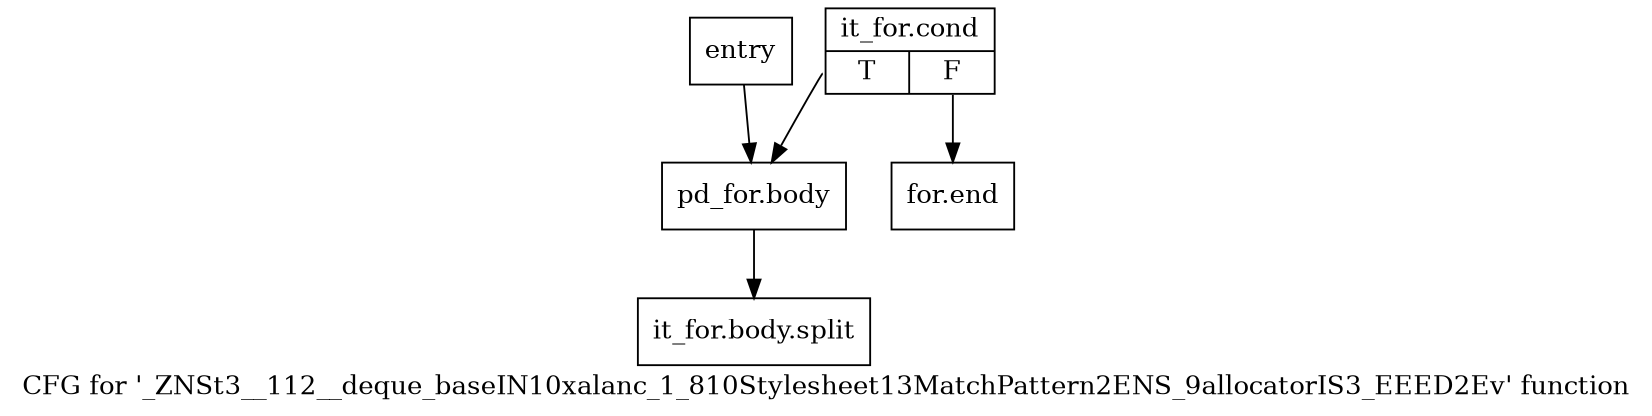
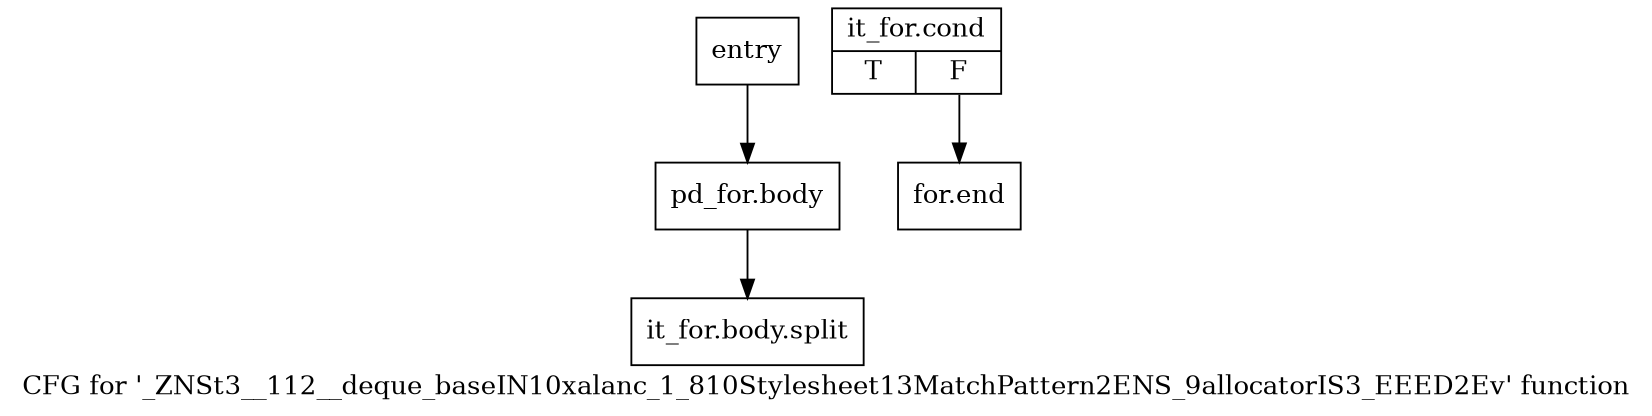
(802, 109) -> none
